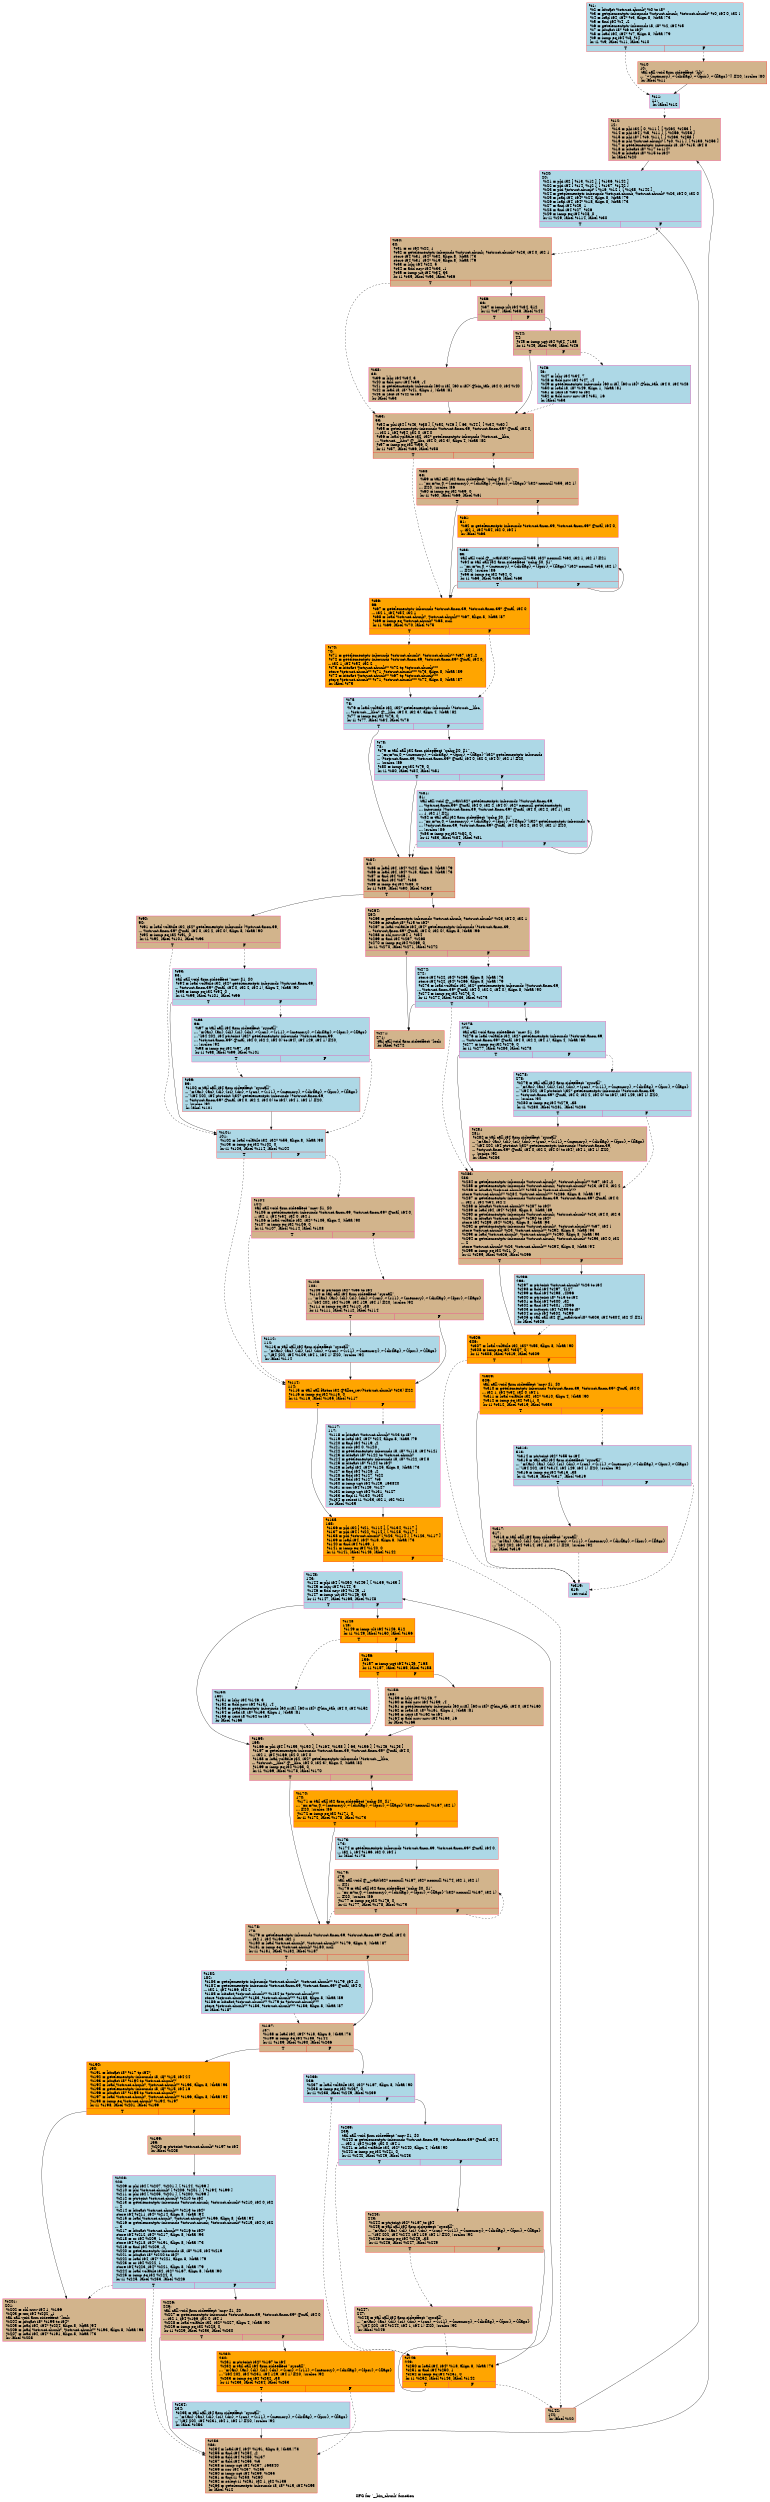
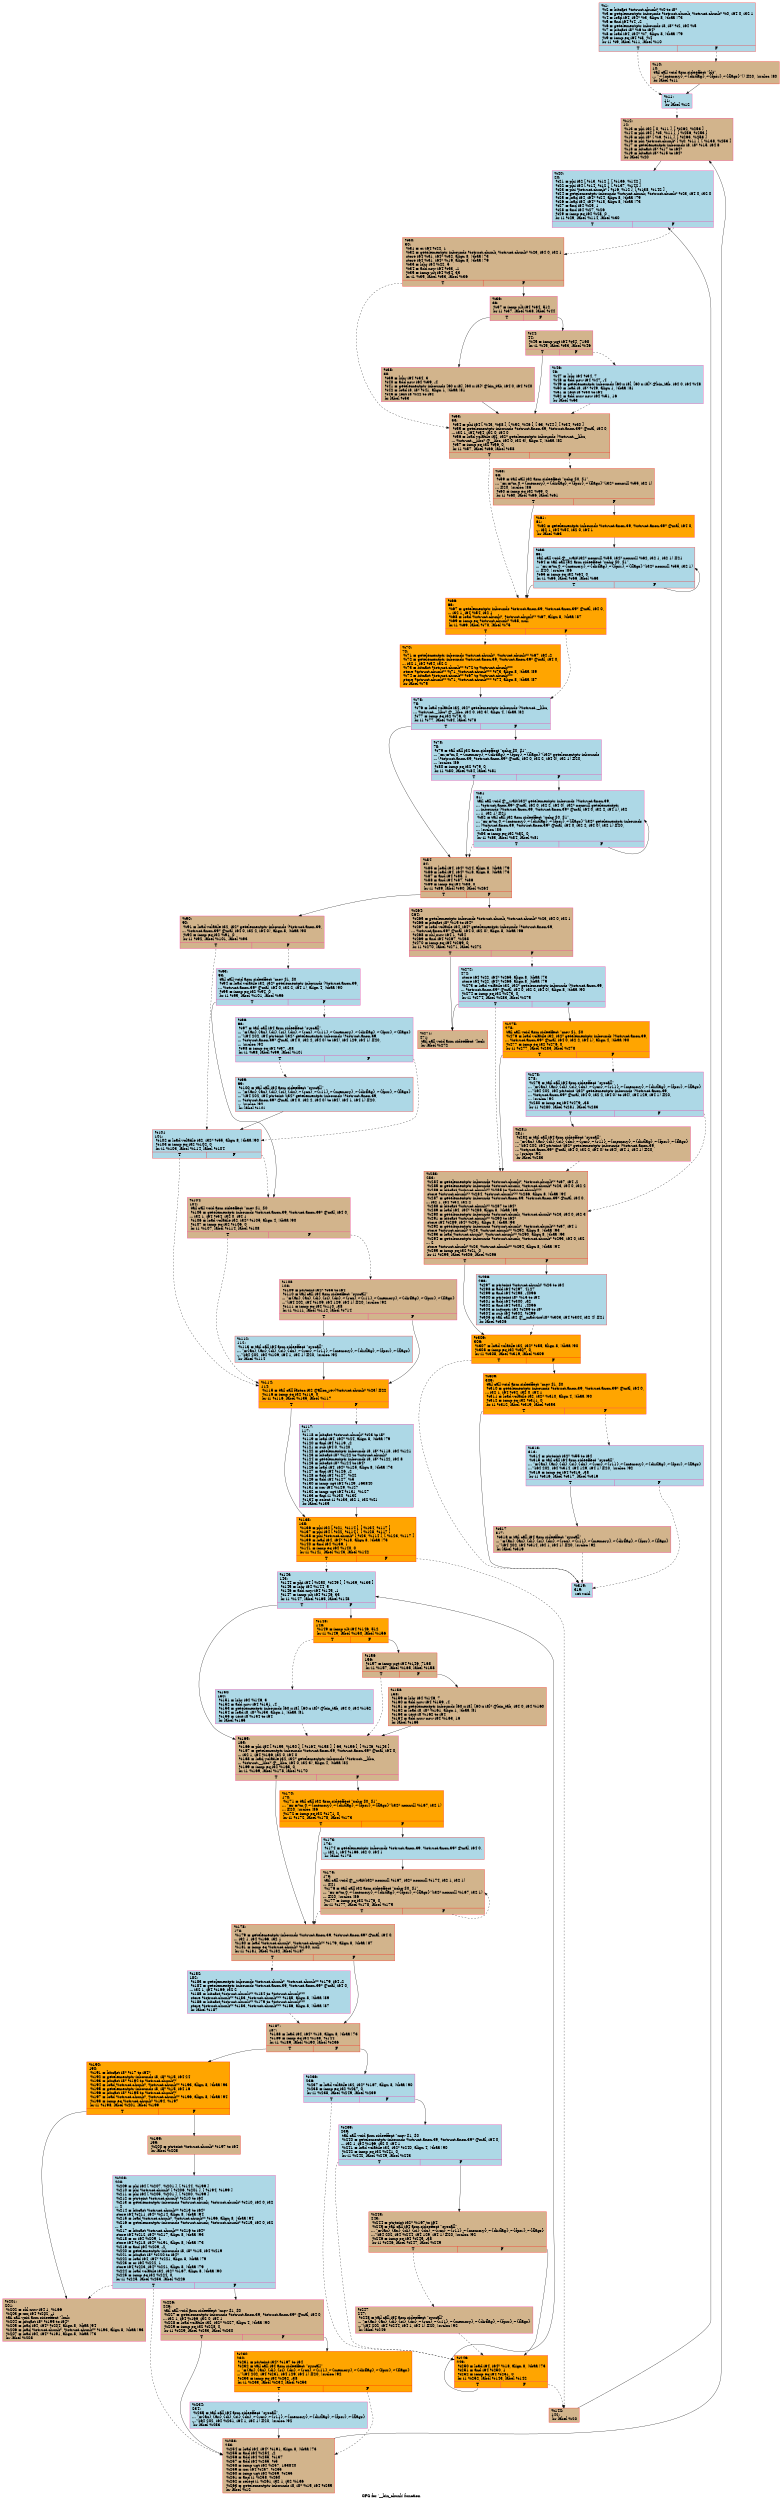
(640, 149) -> (653, 149)
(533, 1040) -> (576, 1040)
(174, 1079) -> (230, 1111)
(343, 1311) -> (317, 1311)
(396, 1665) -> (400, 1665)
